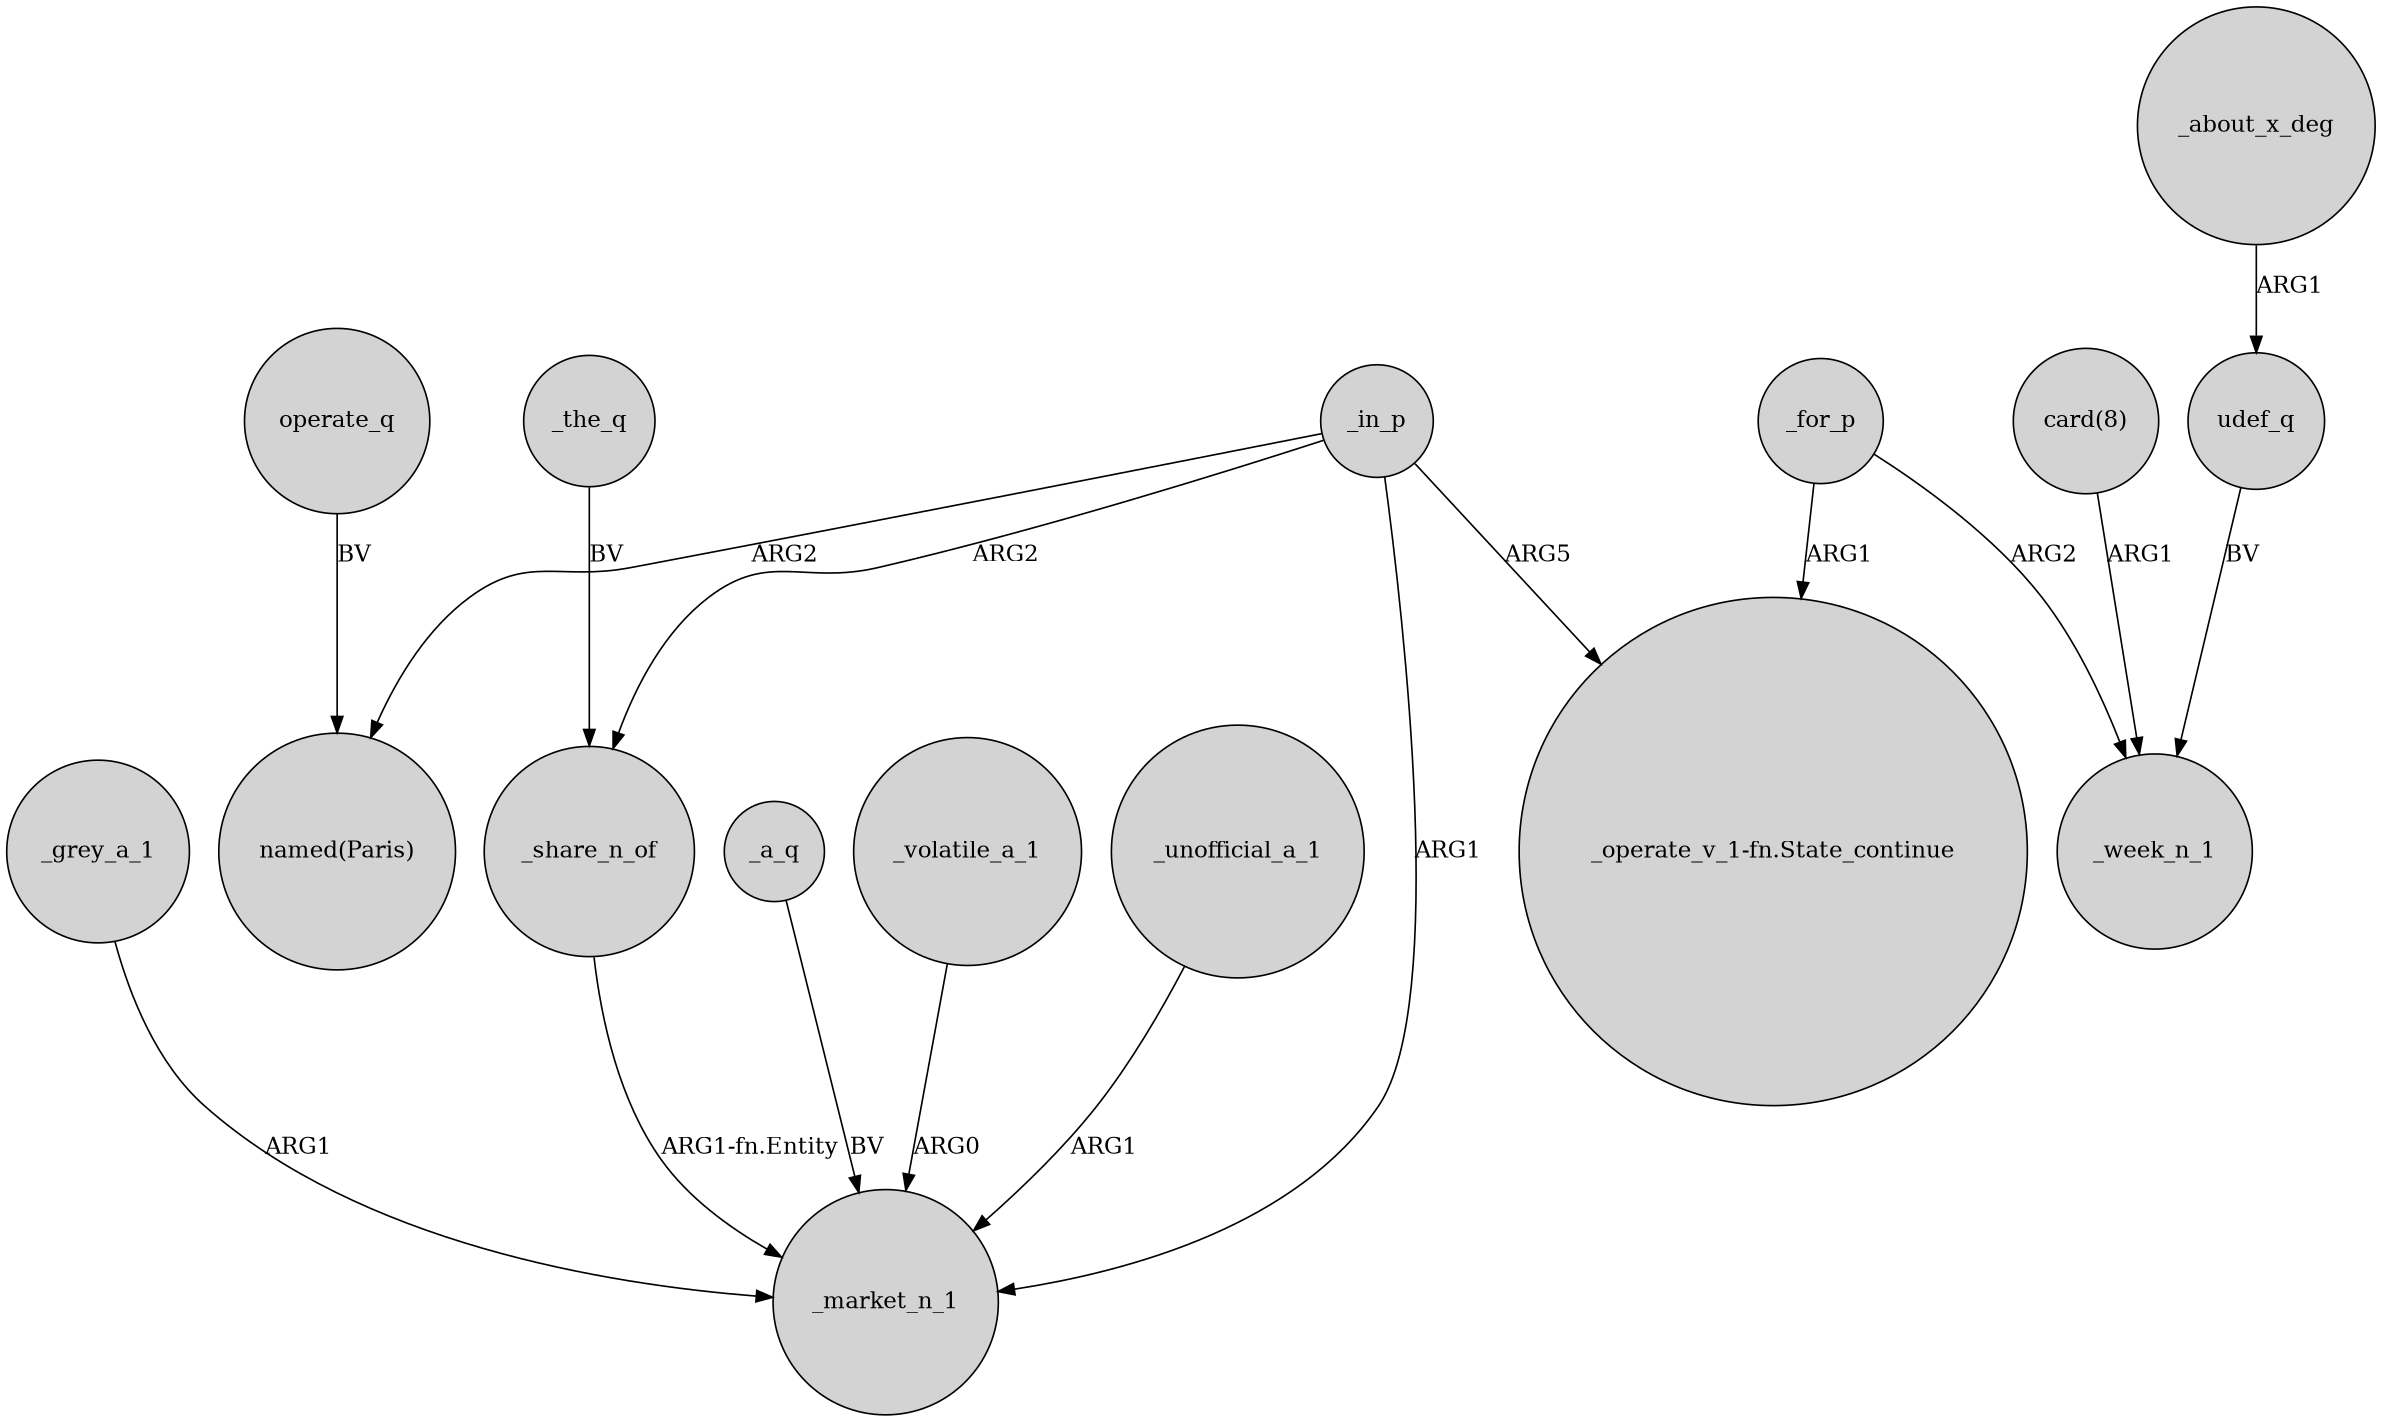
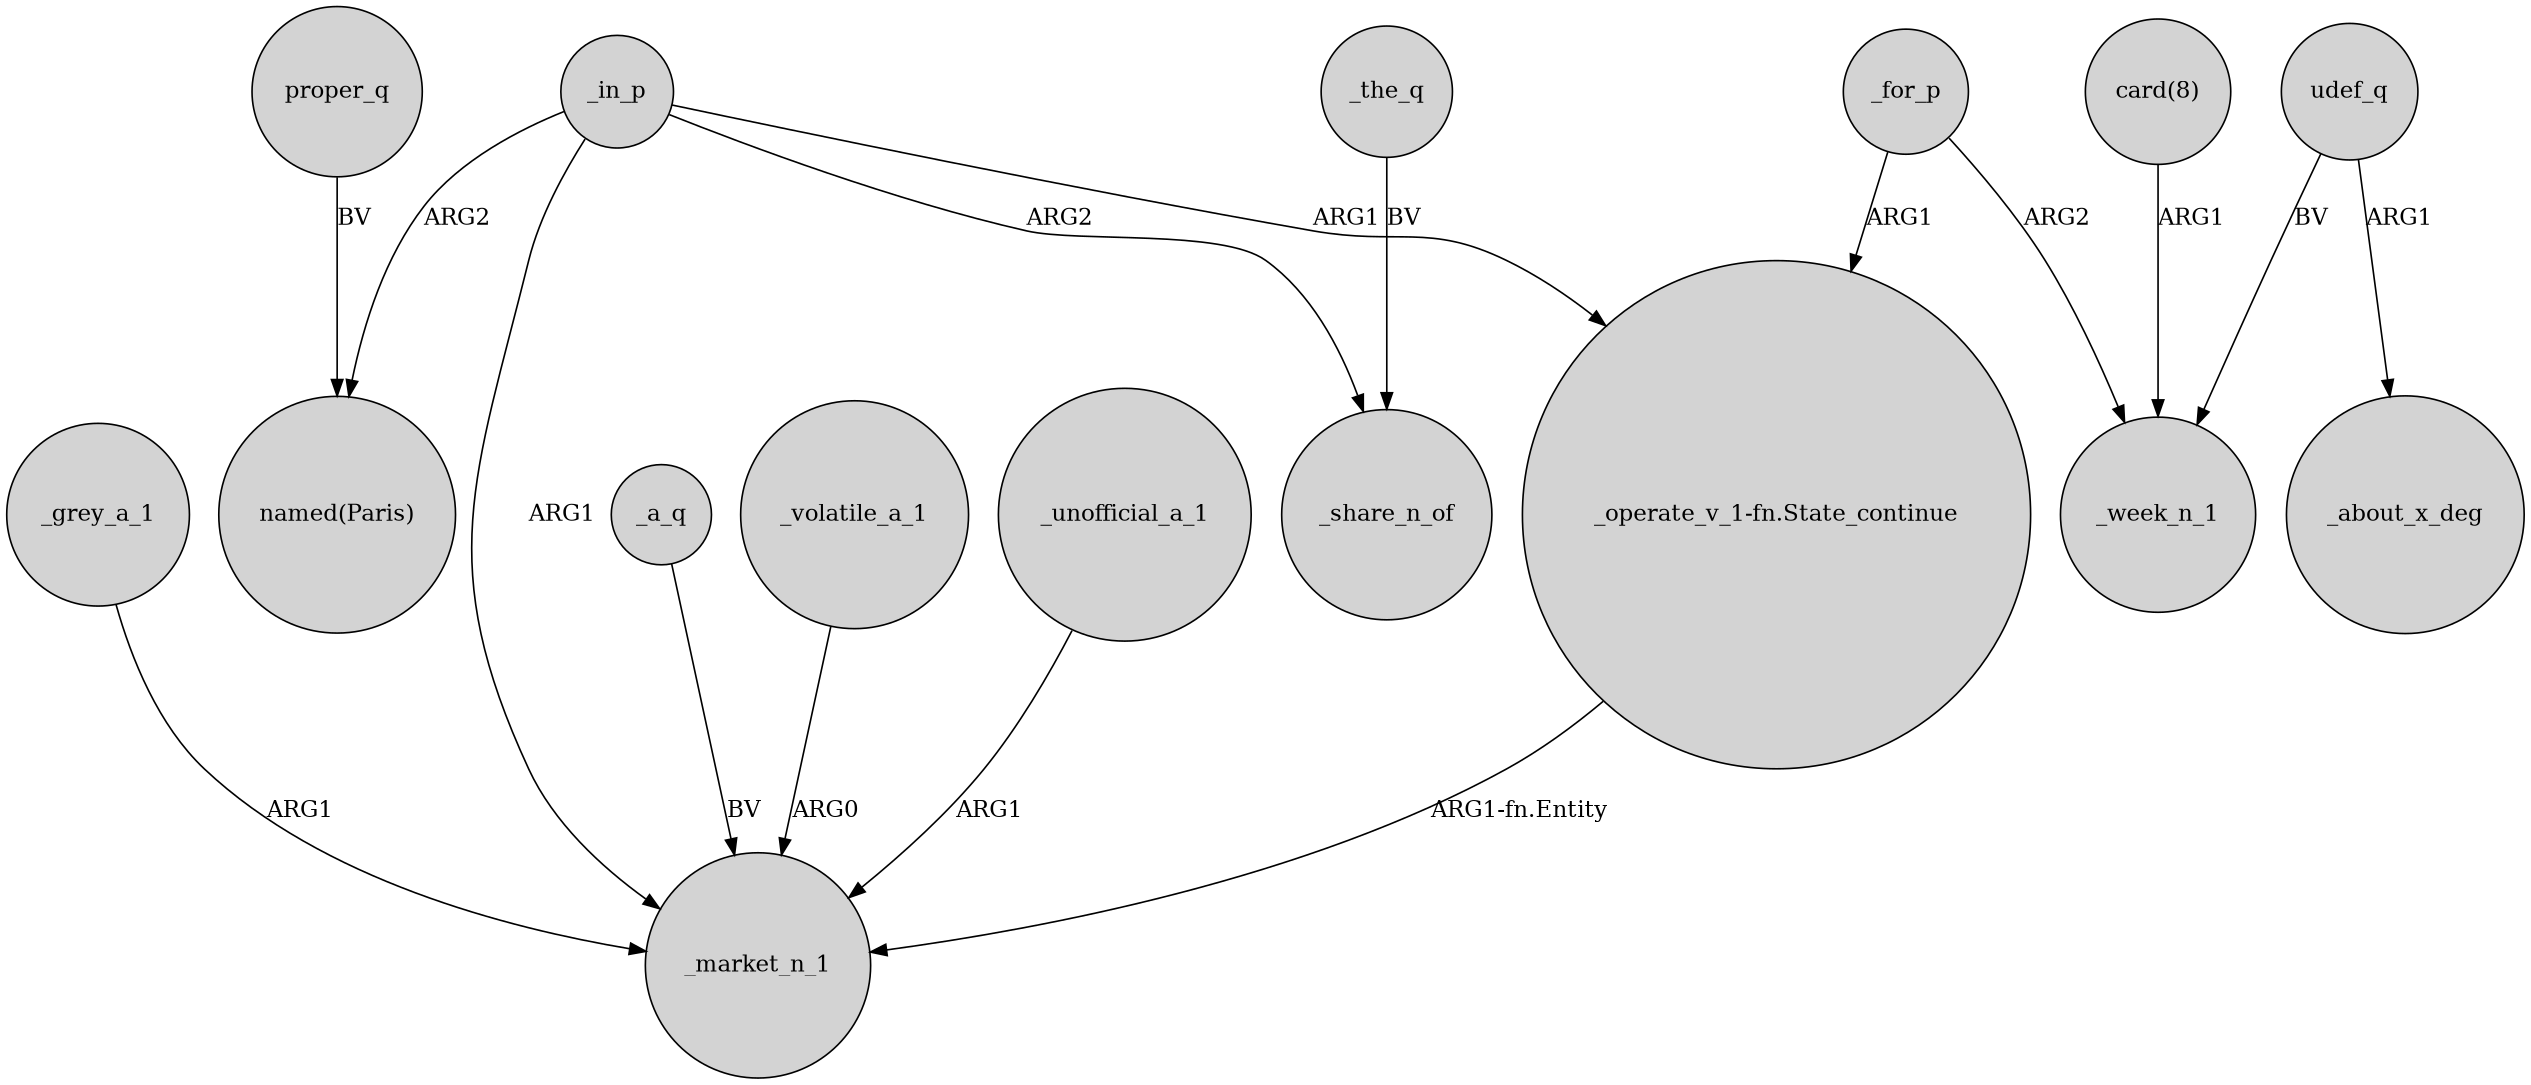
(2256, 291) -> (2373, 270)
(337, 421) -> (337, 92)
(1538, 555) -> (1347, 219)
(642, 1127) -> (1261, 870)
